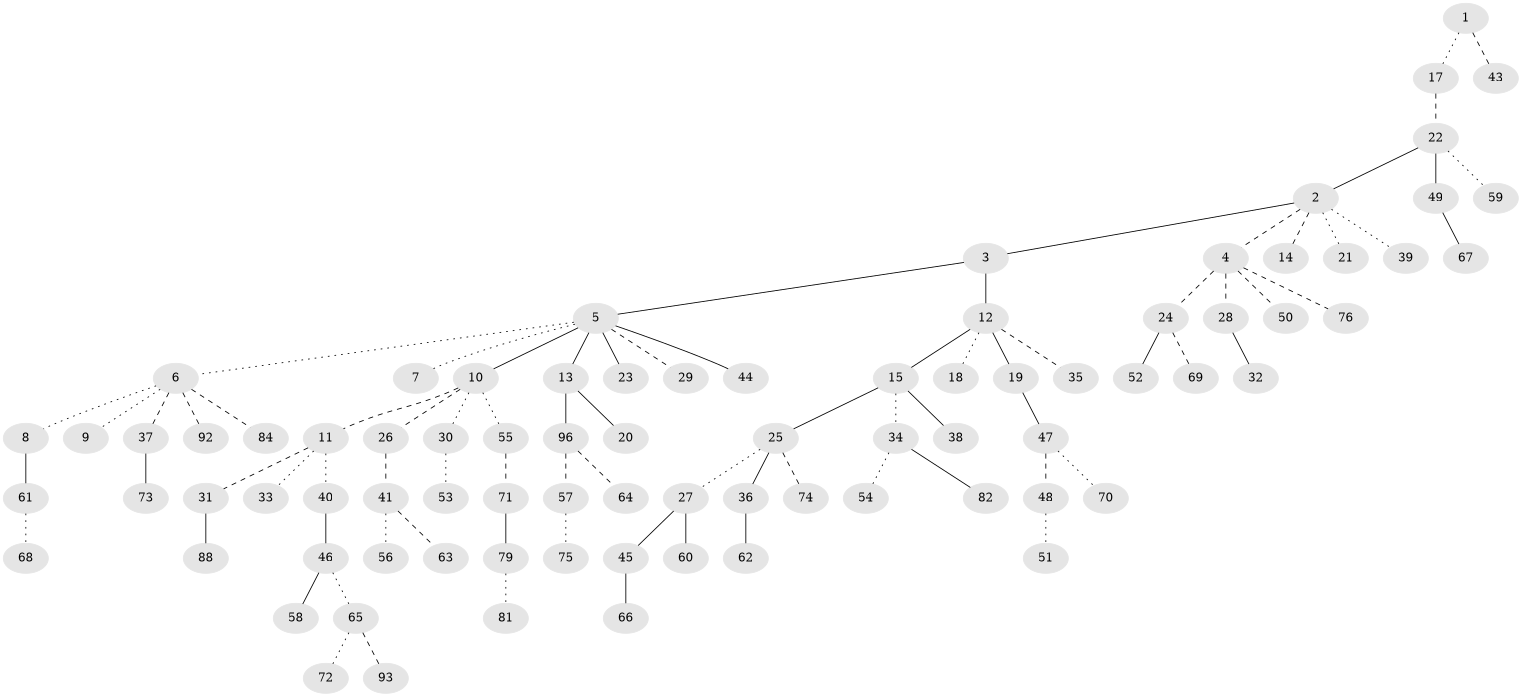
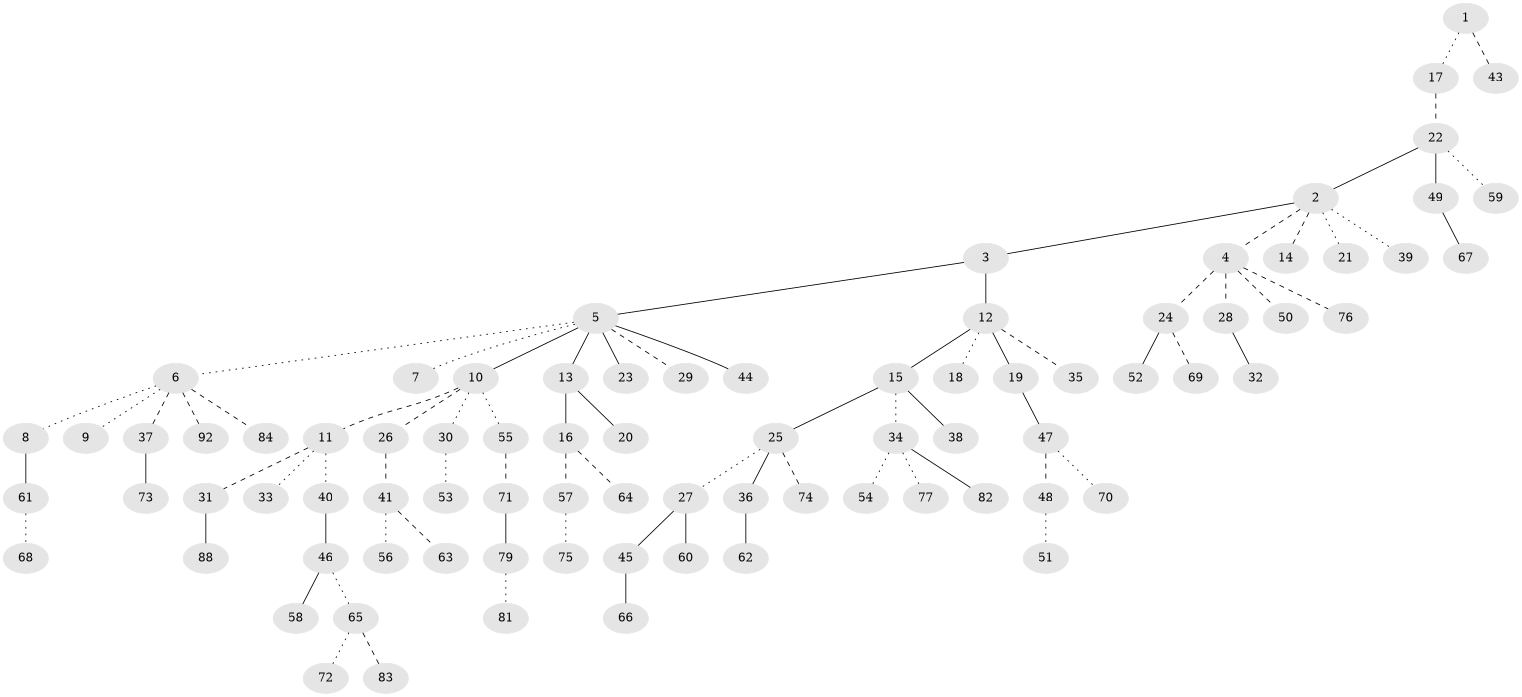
(566, 438) -> (566, 438)
none -> (926, 498)
(386, 678) -> (386, 678)
